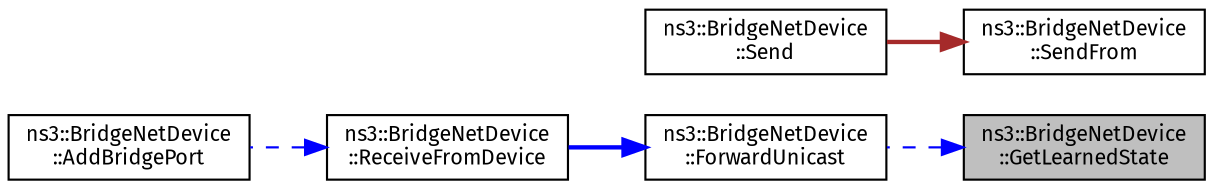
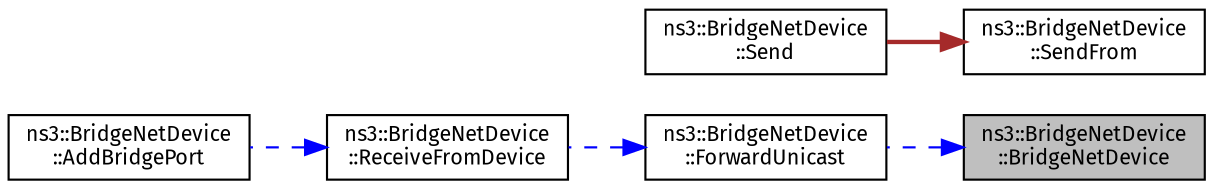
(596, 147) -> (596, 147)
(1084, 147) -> (1084, 147)
